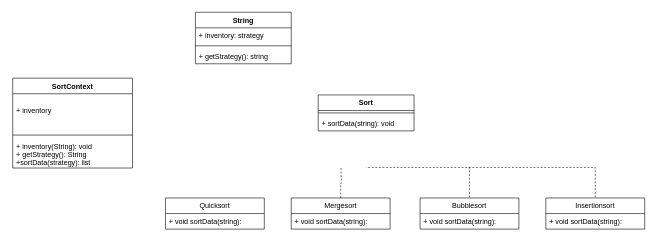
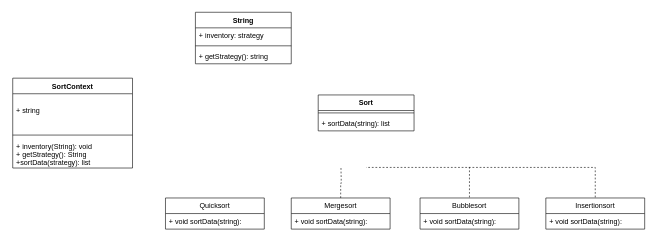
(36, 110) -> (30, 110)
(365, 124) -> (364, 124)
